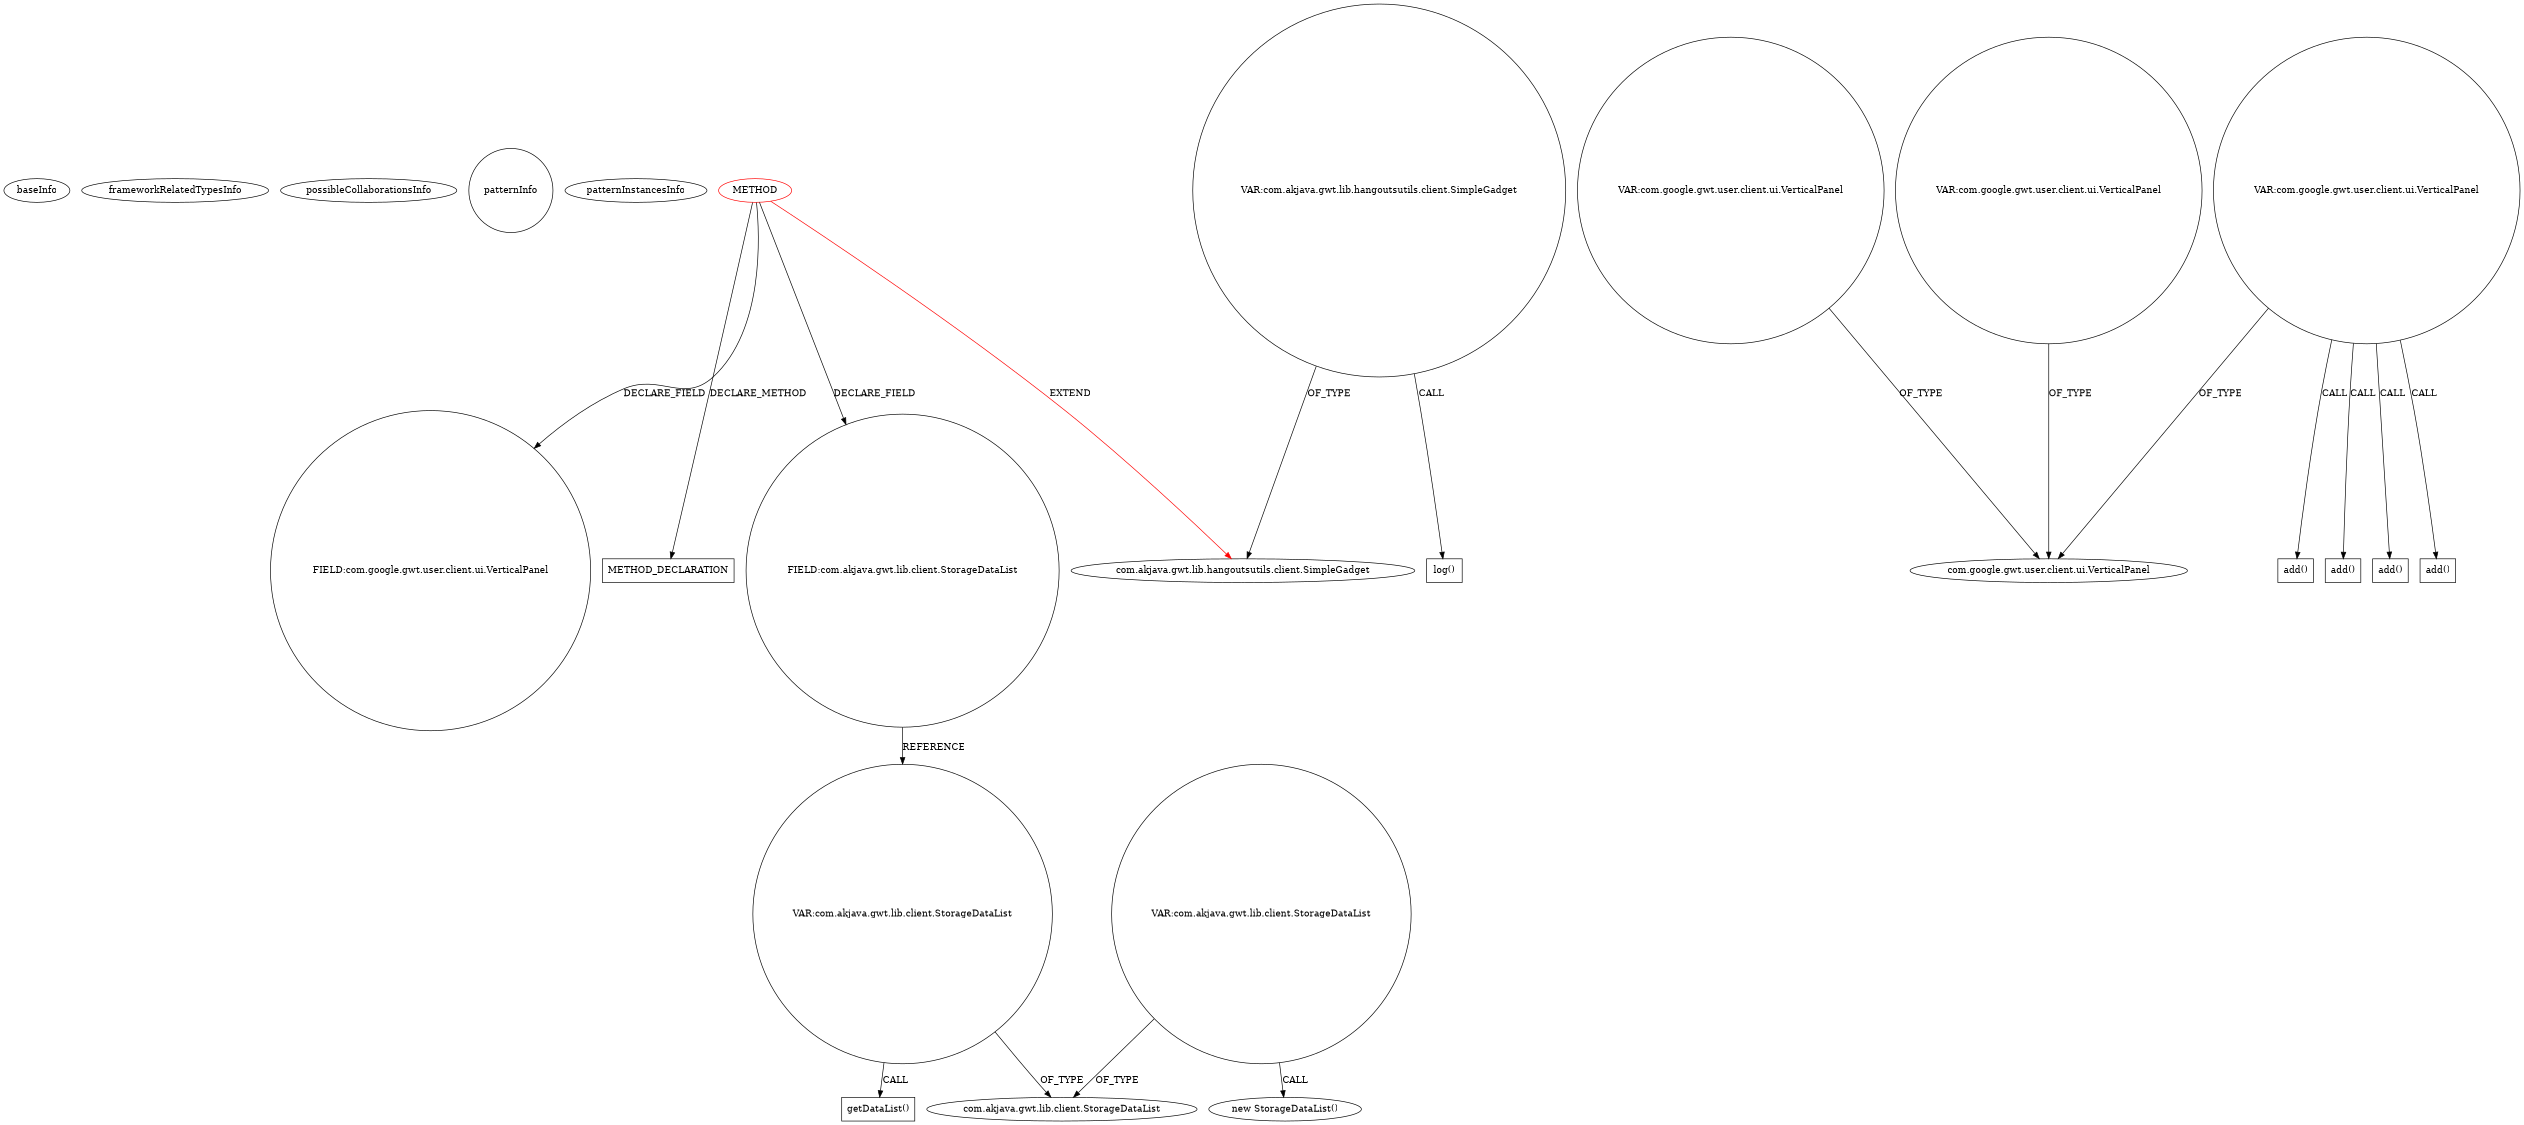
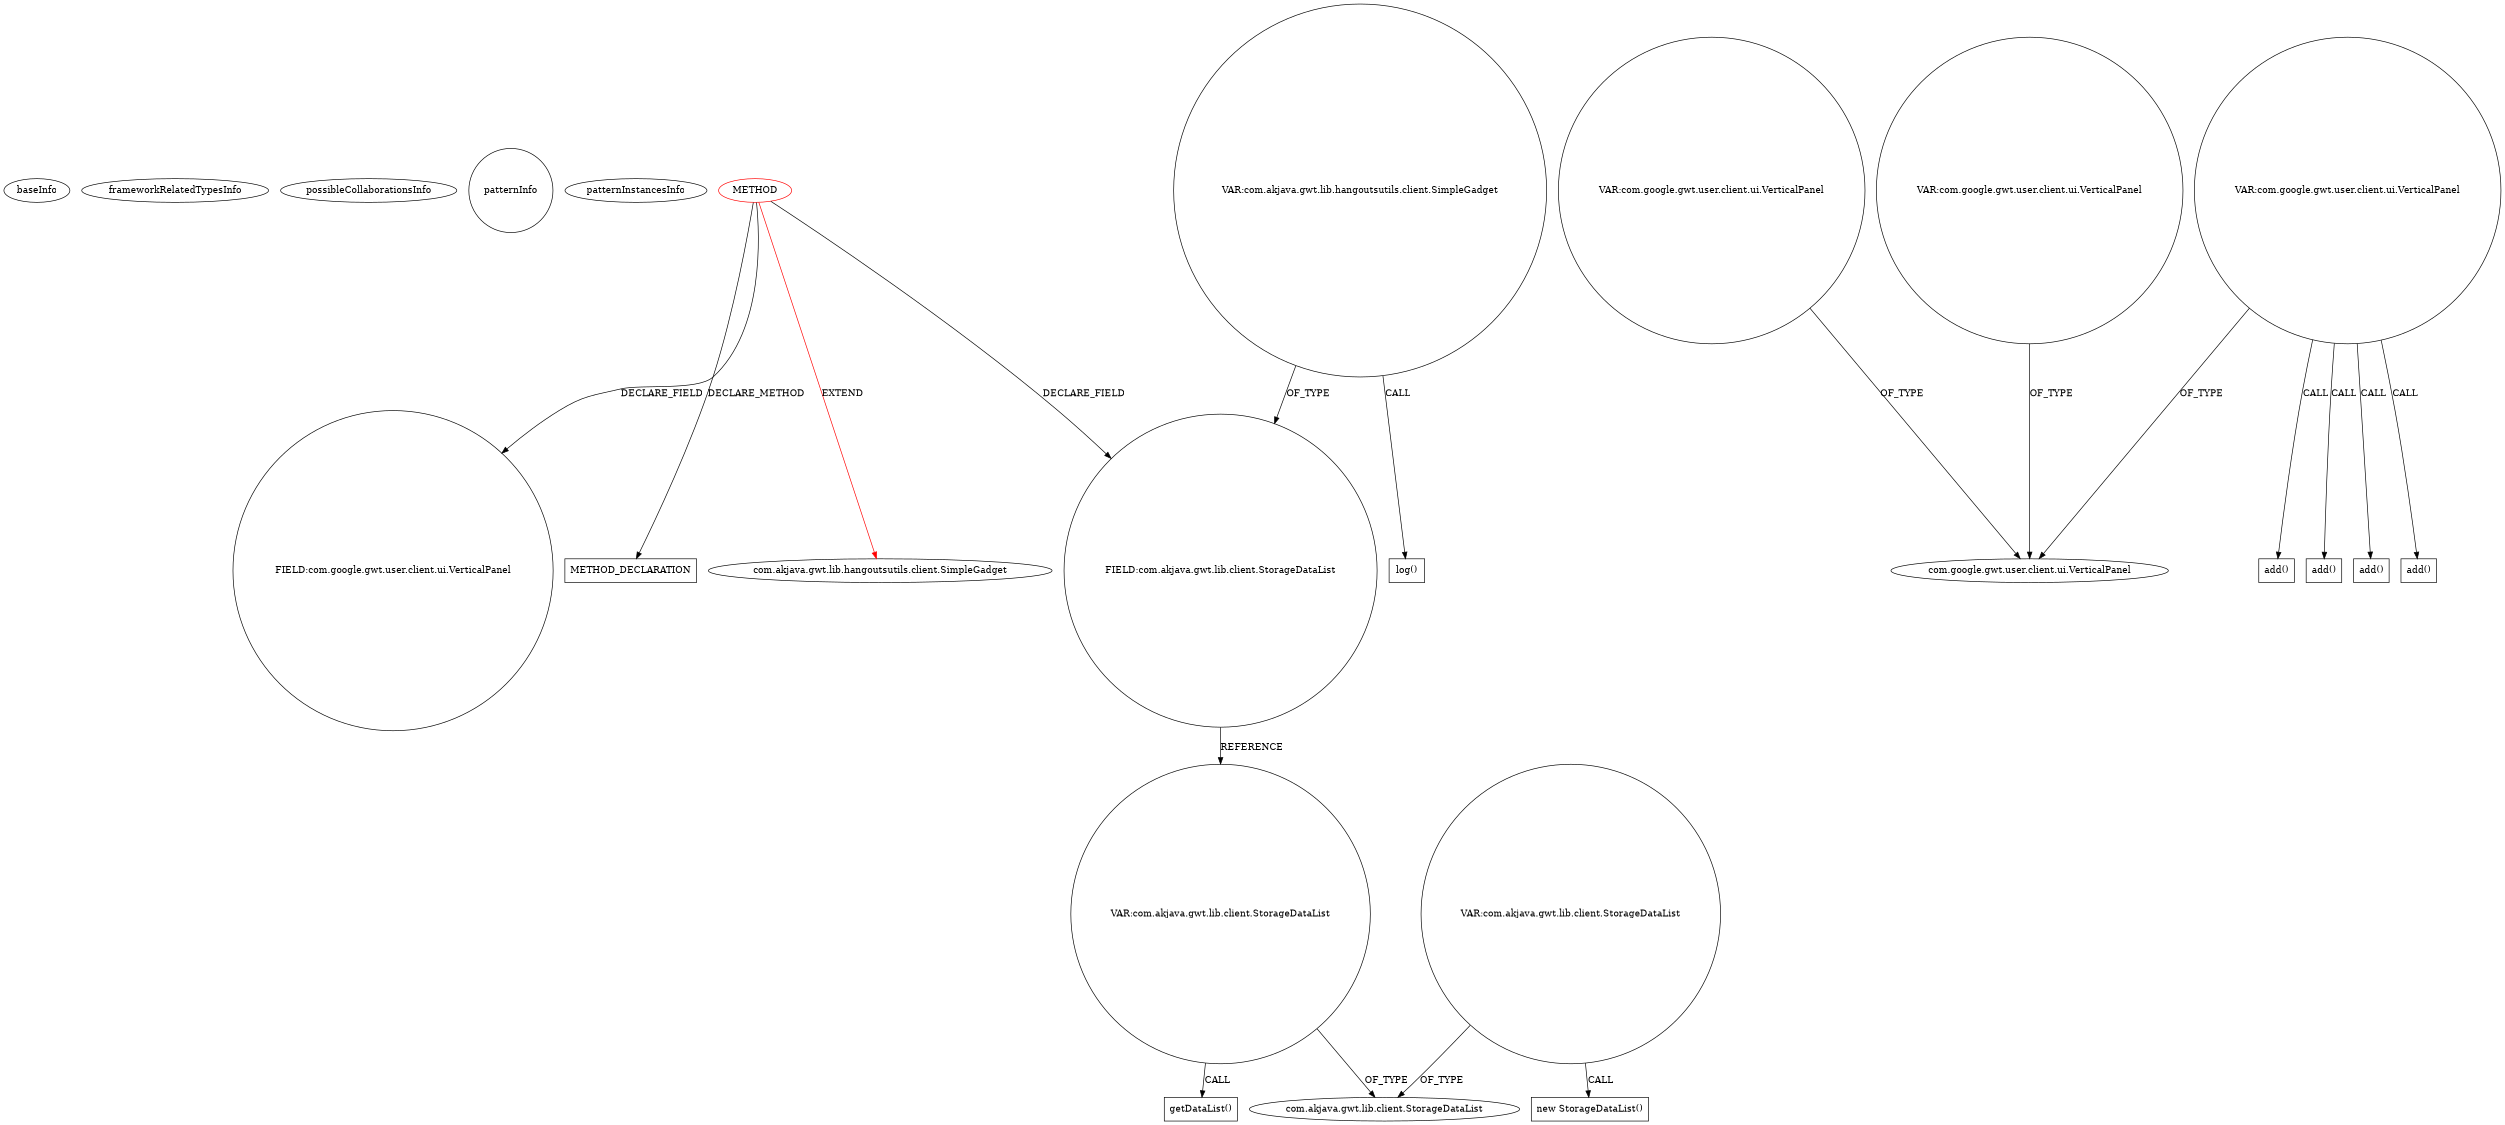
(1283, 459) -> (1286, 392)
(1285, 1109) -> (1590, 1109)
